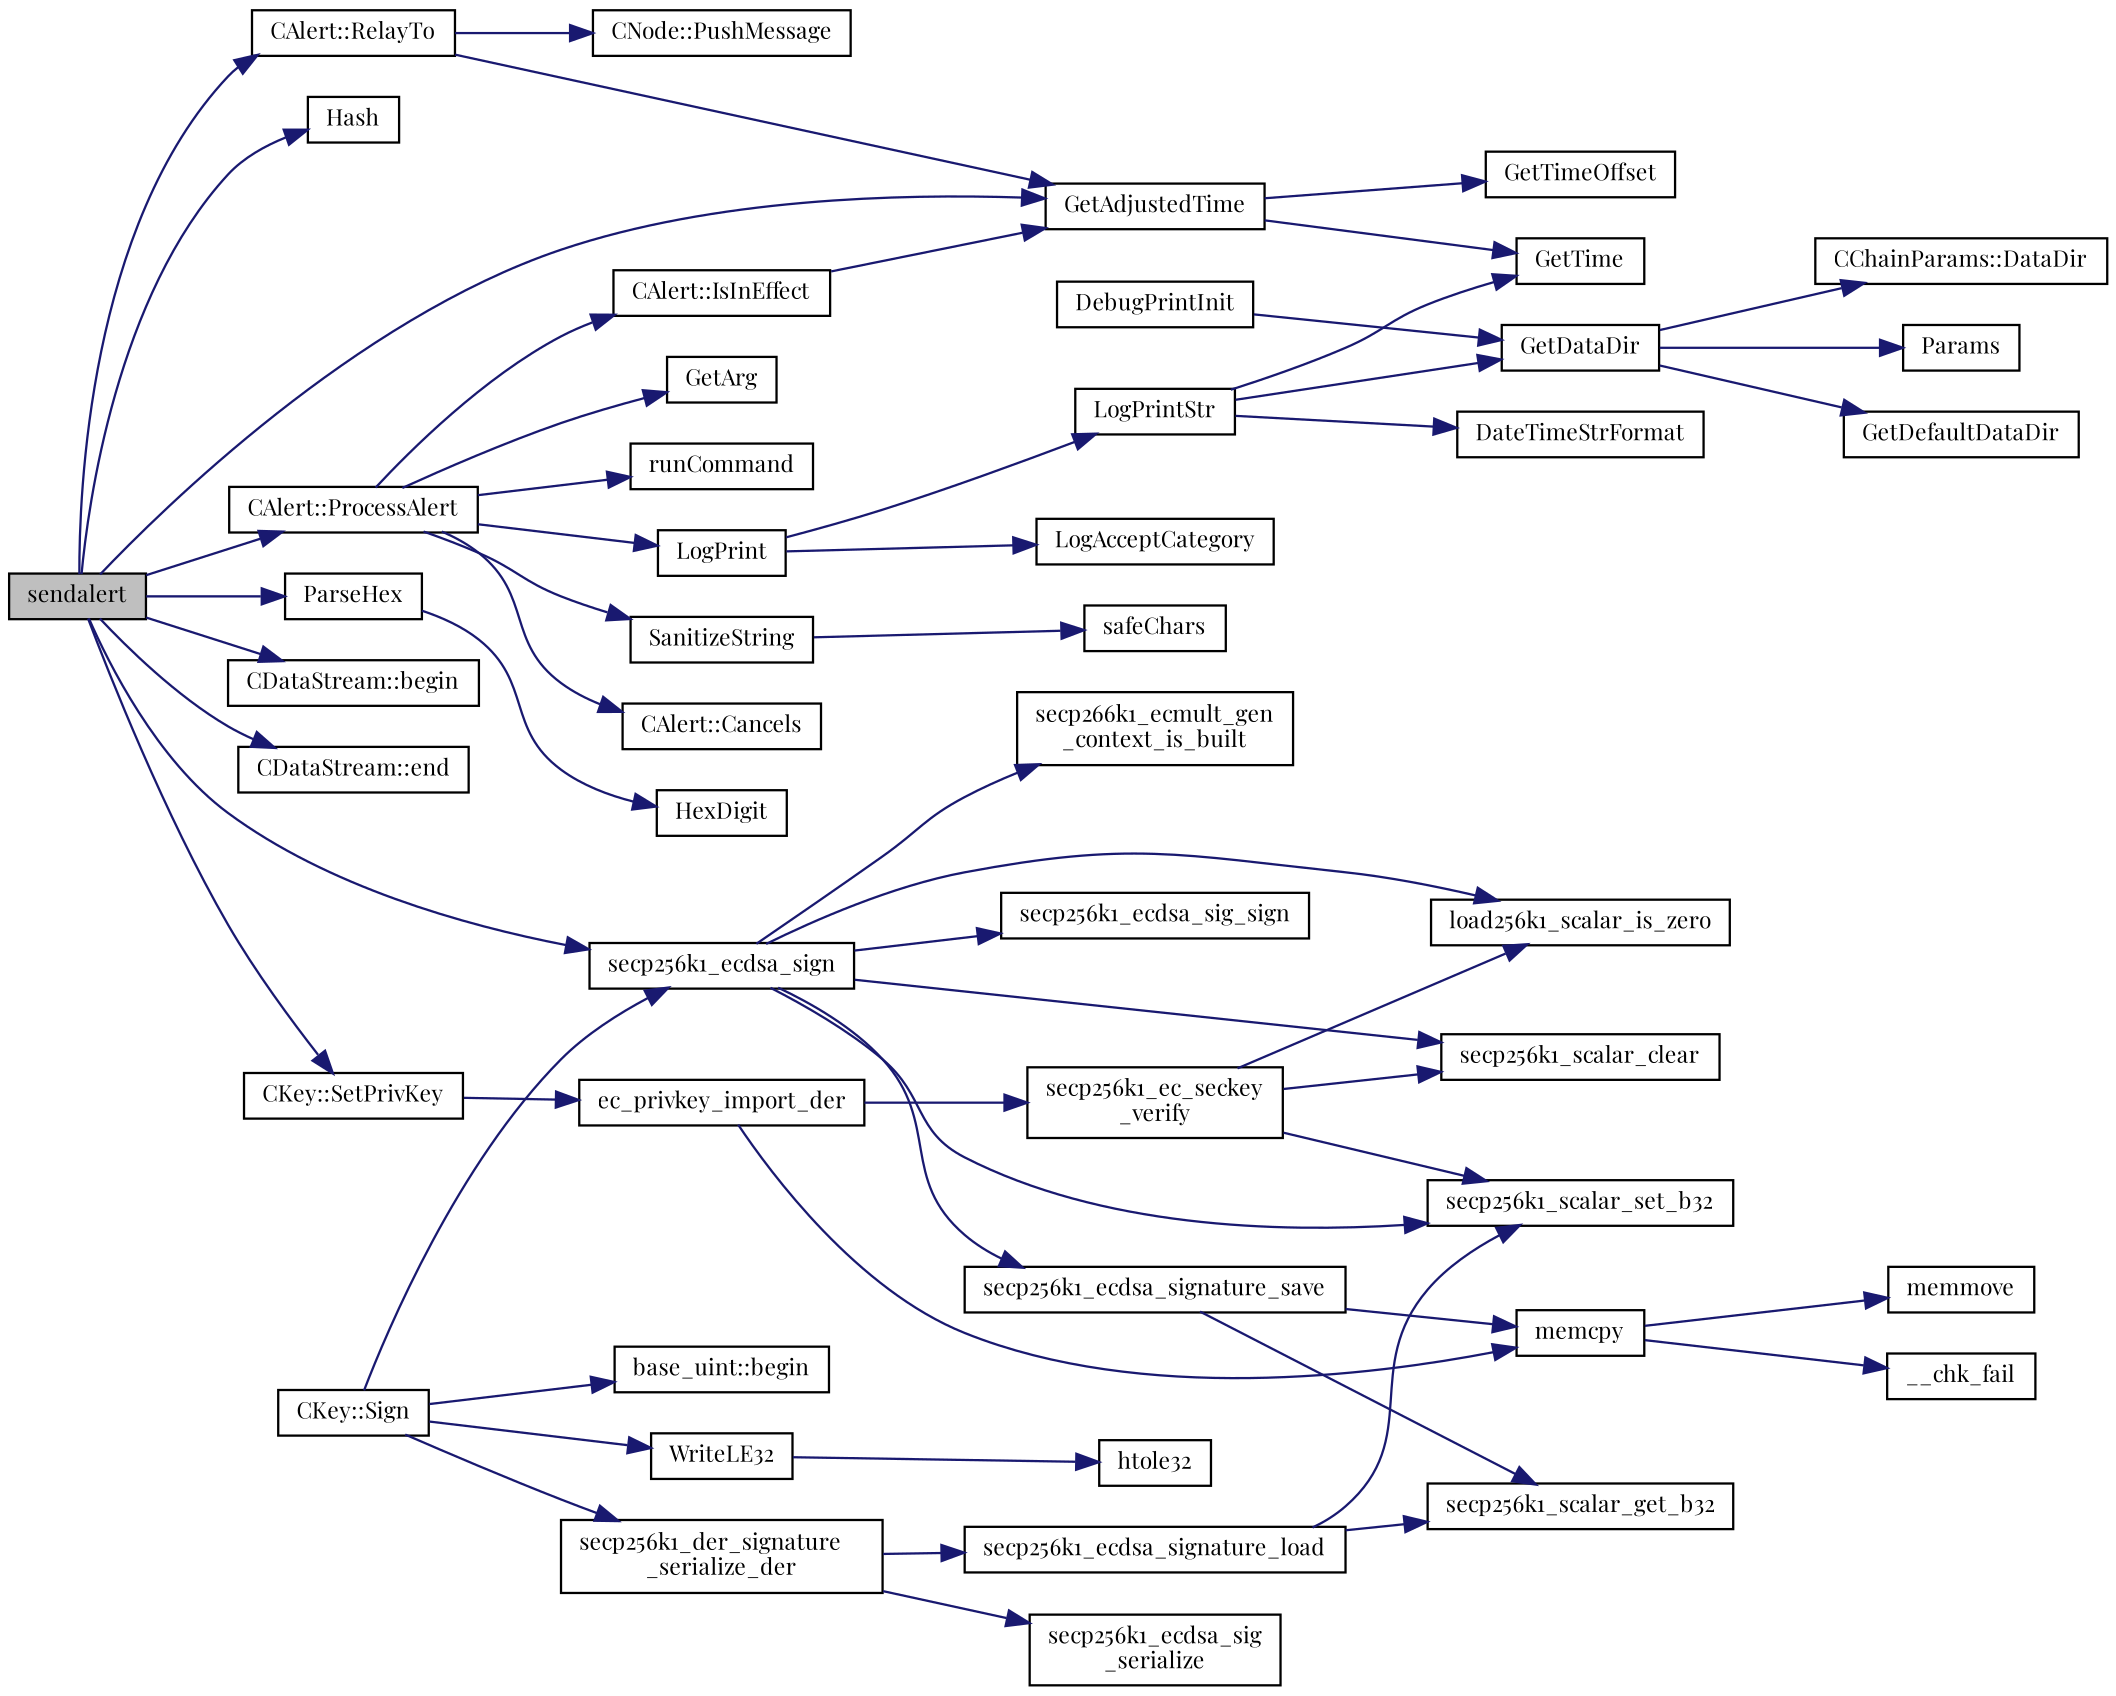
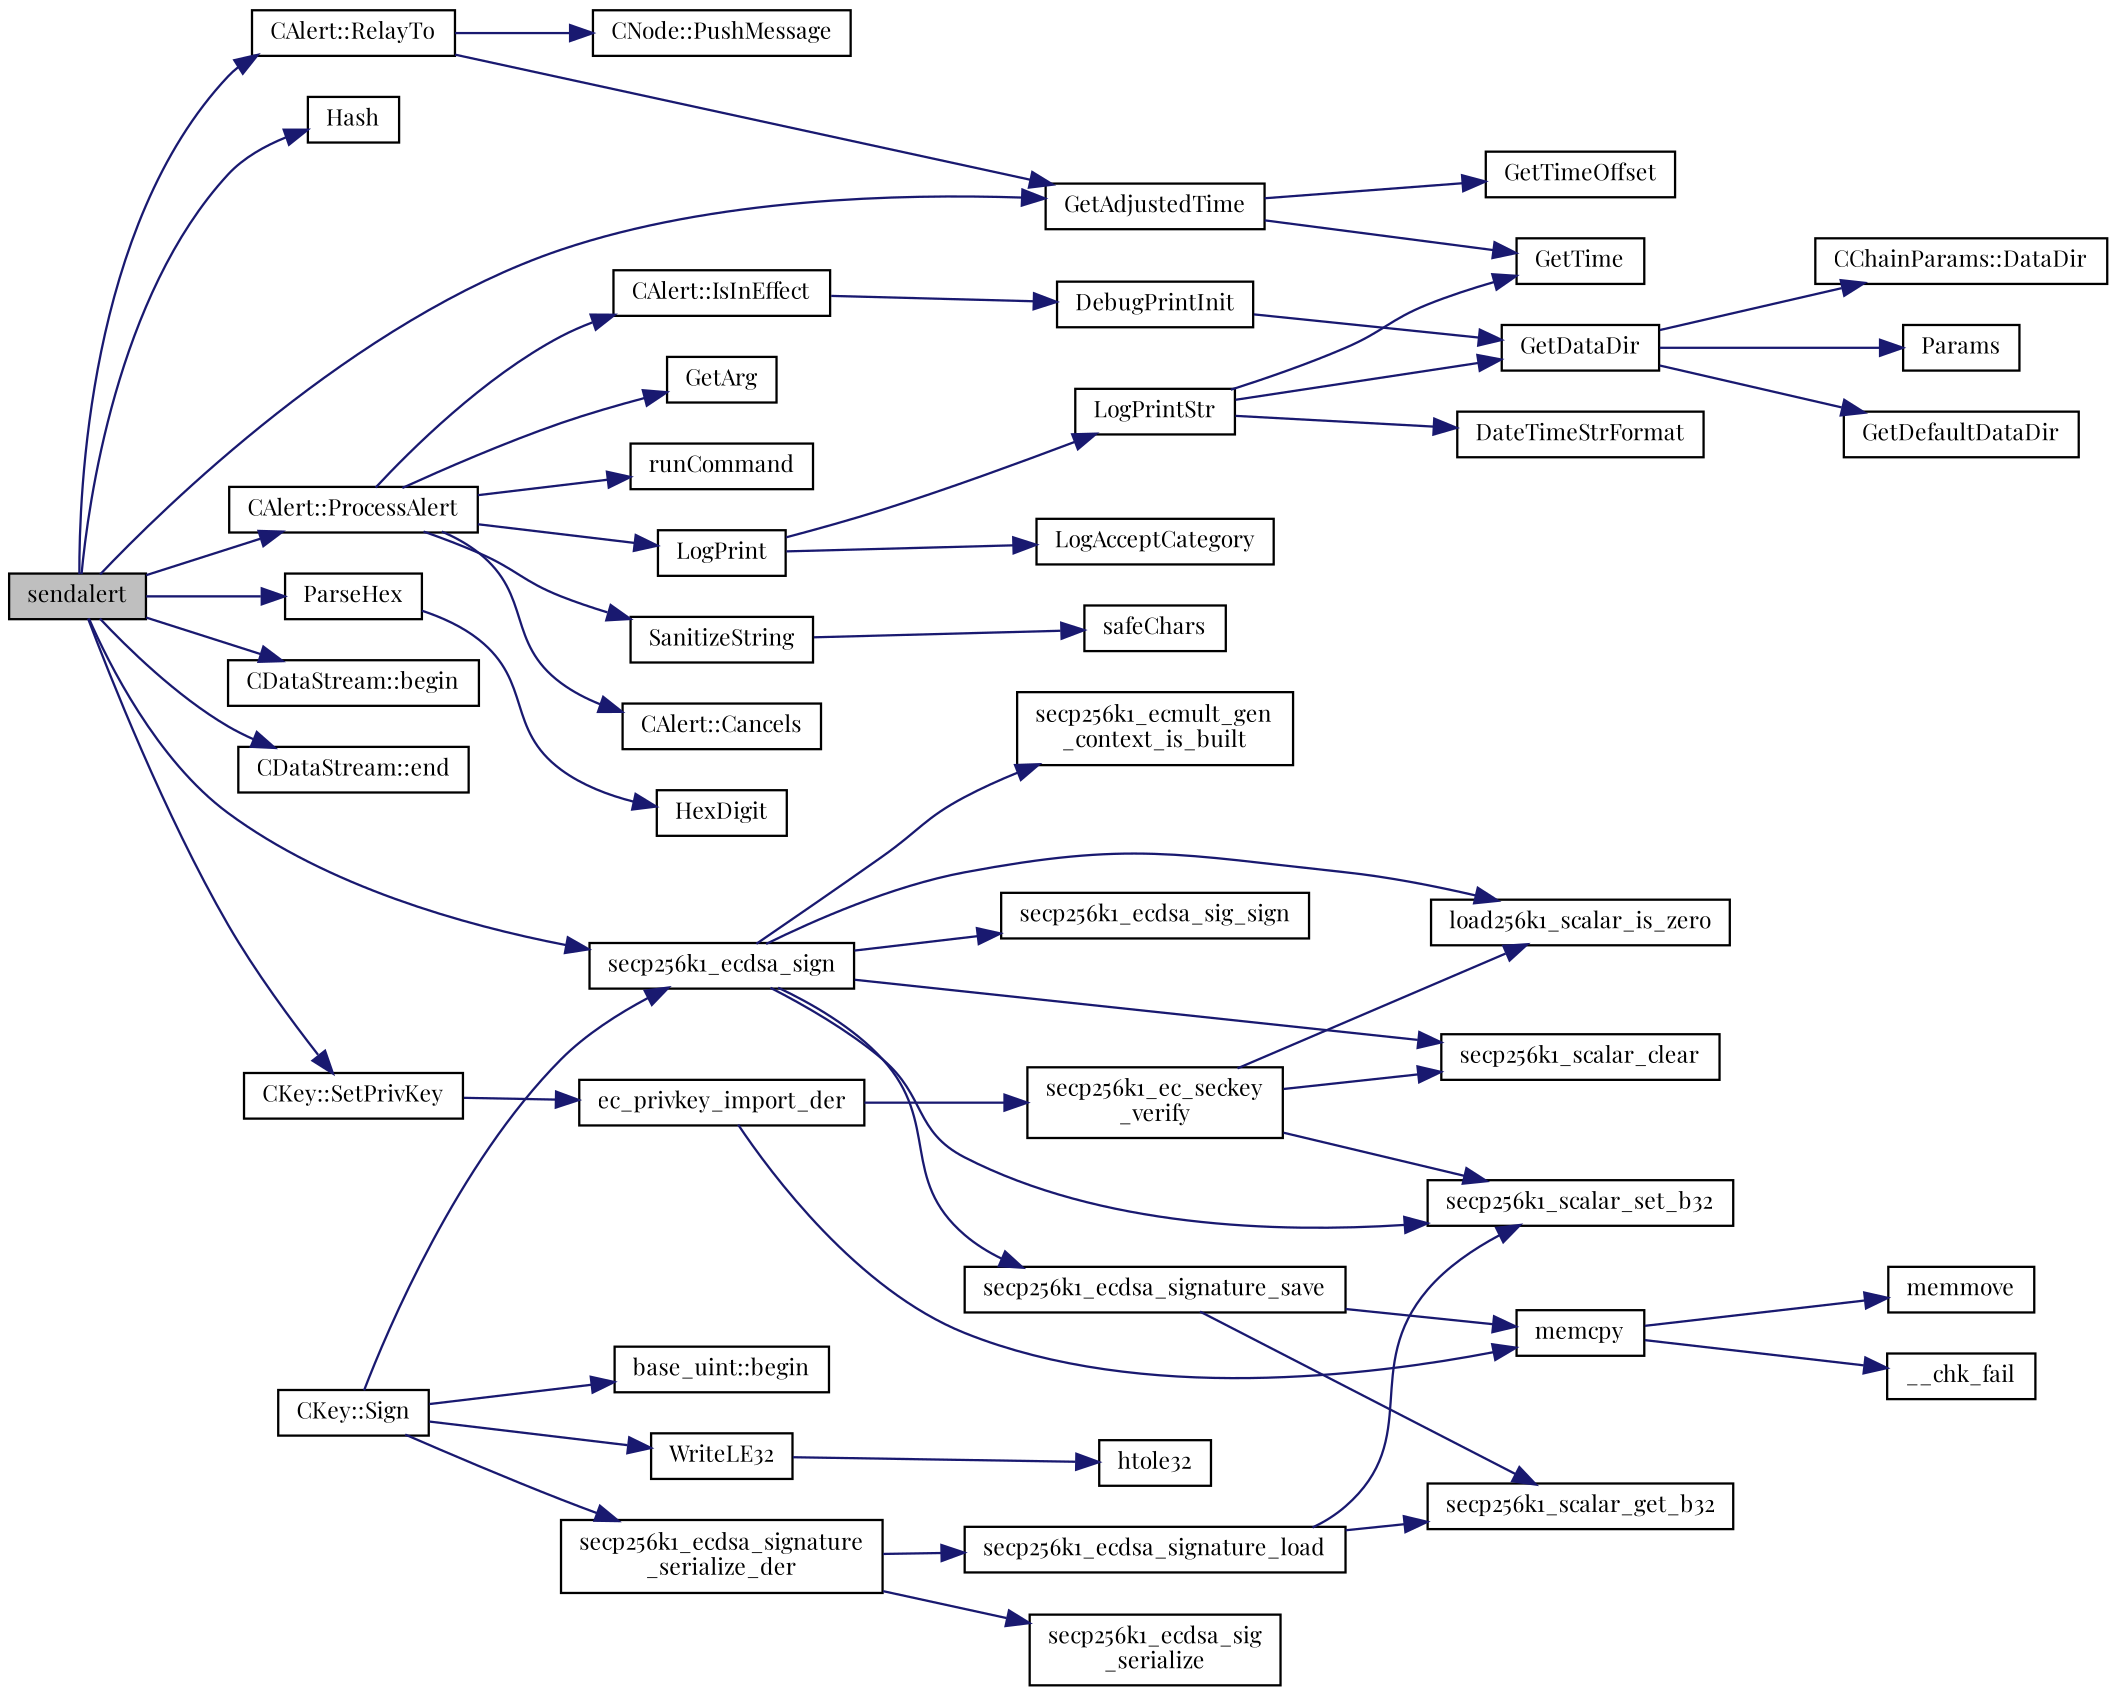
(927, 252) -> (932, 299)
(1155, 729) -> (1155, 729)
(722, 1556) -> (722, 1556)
